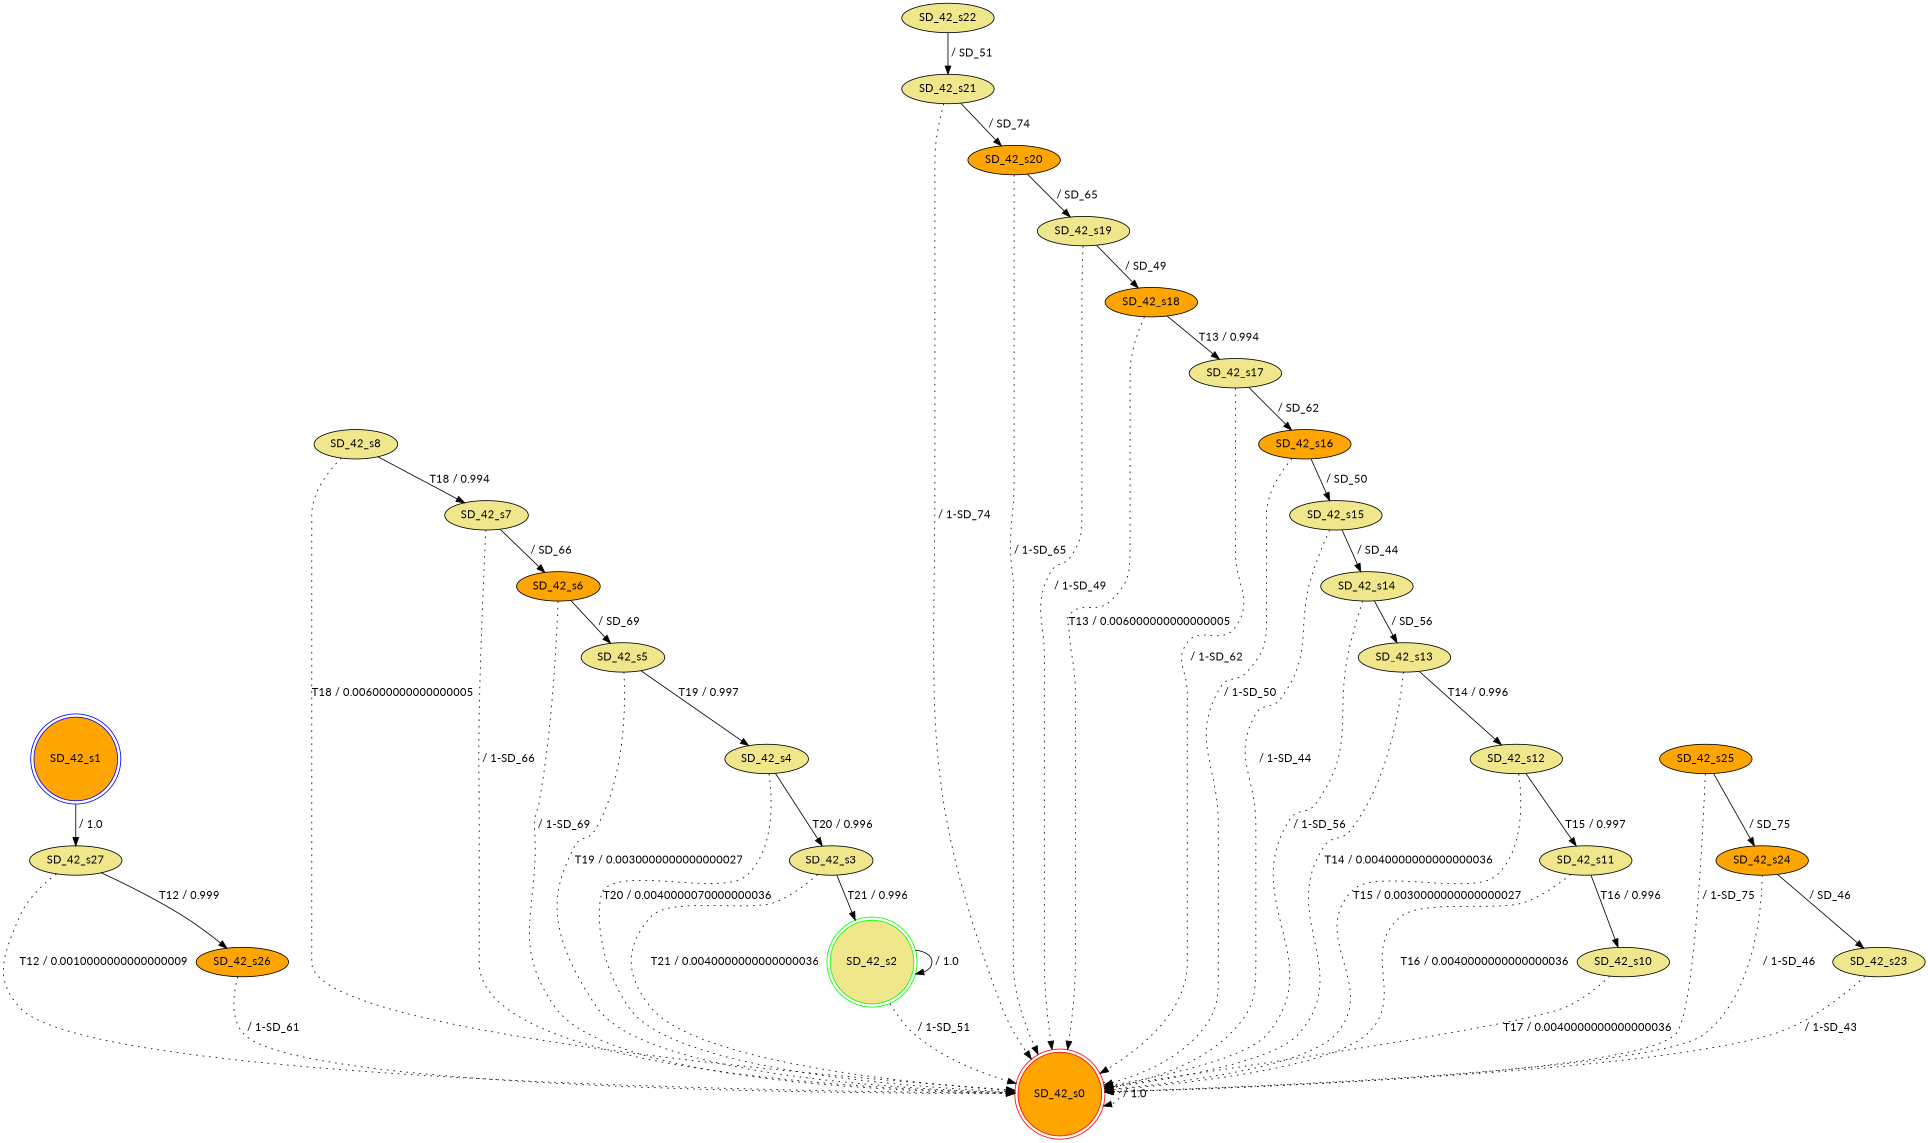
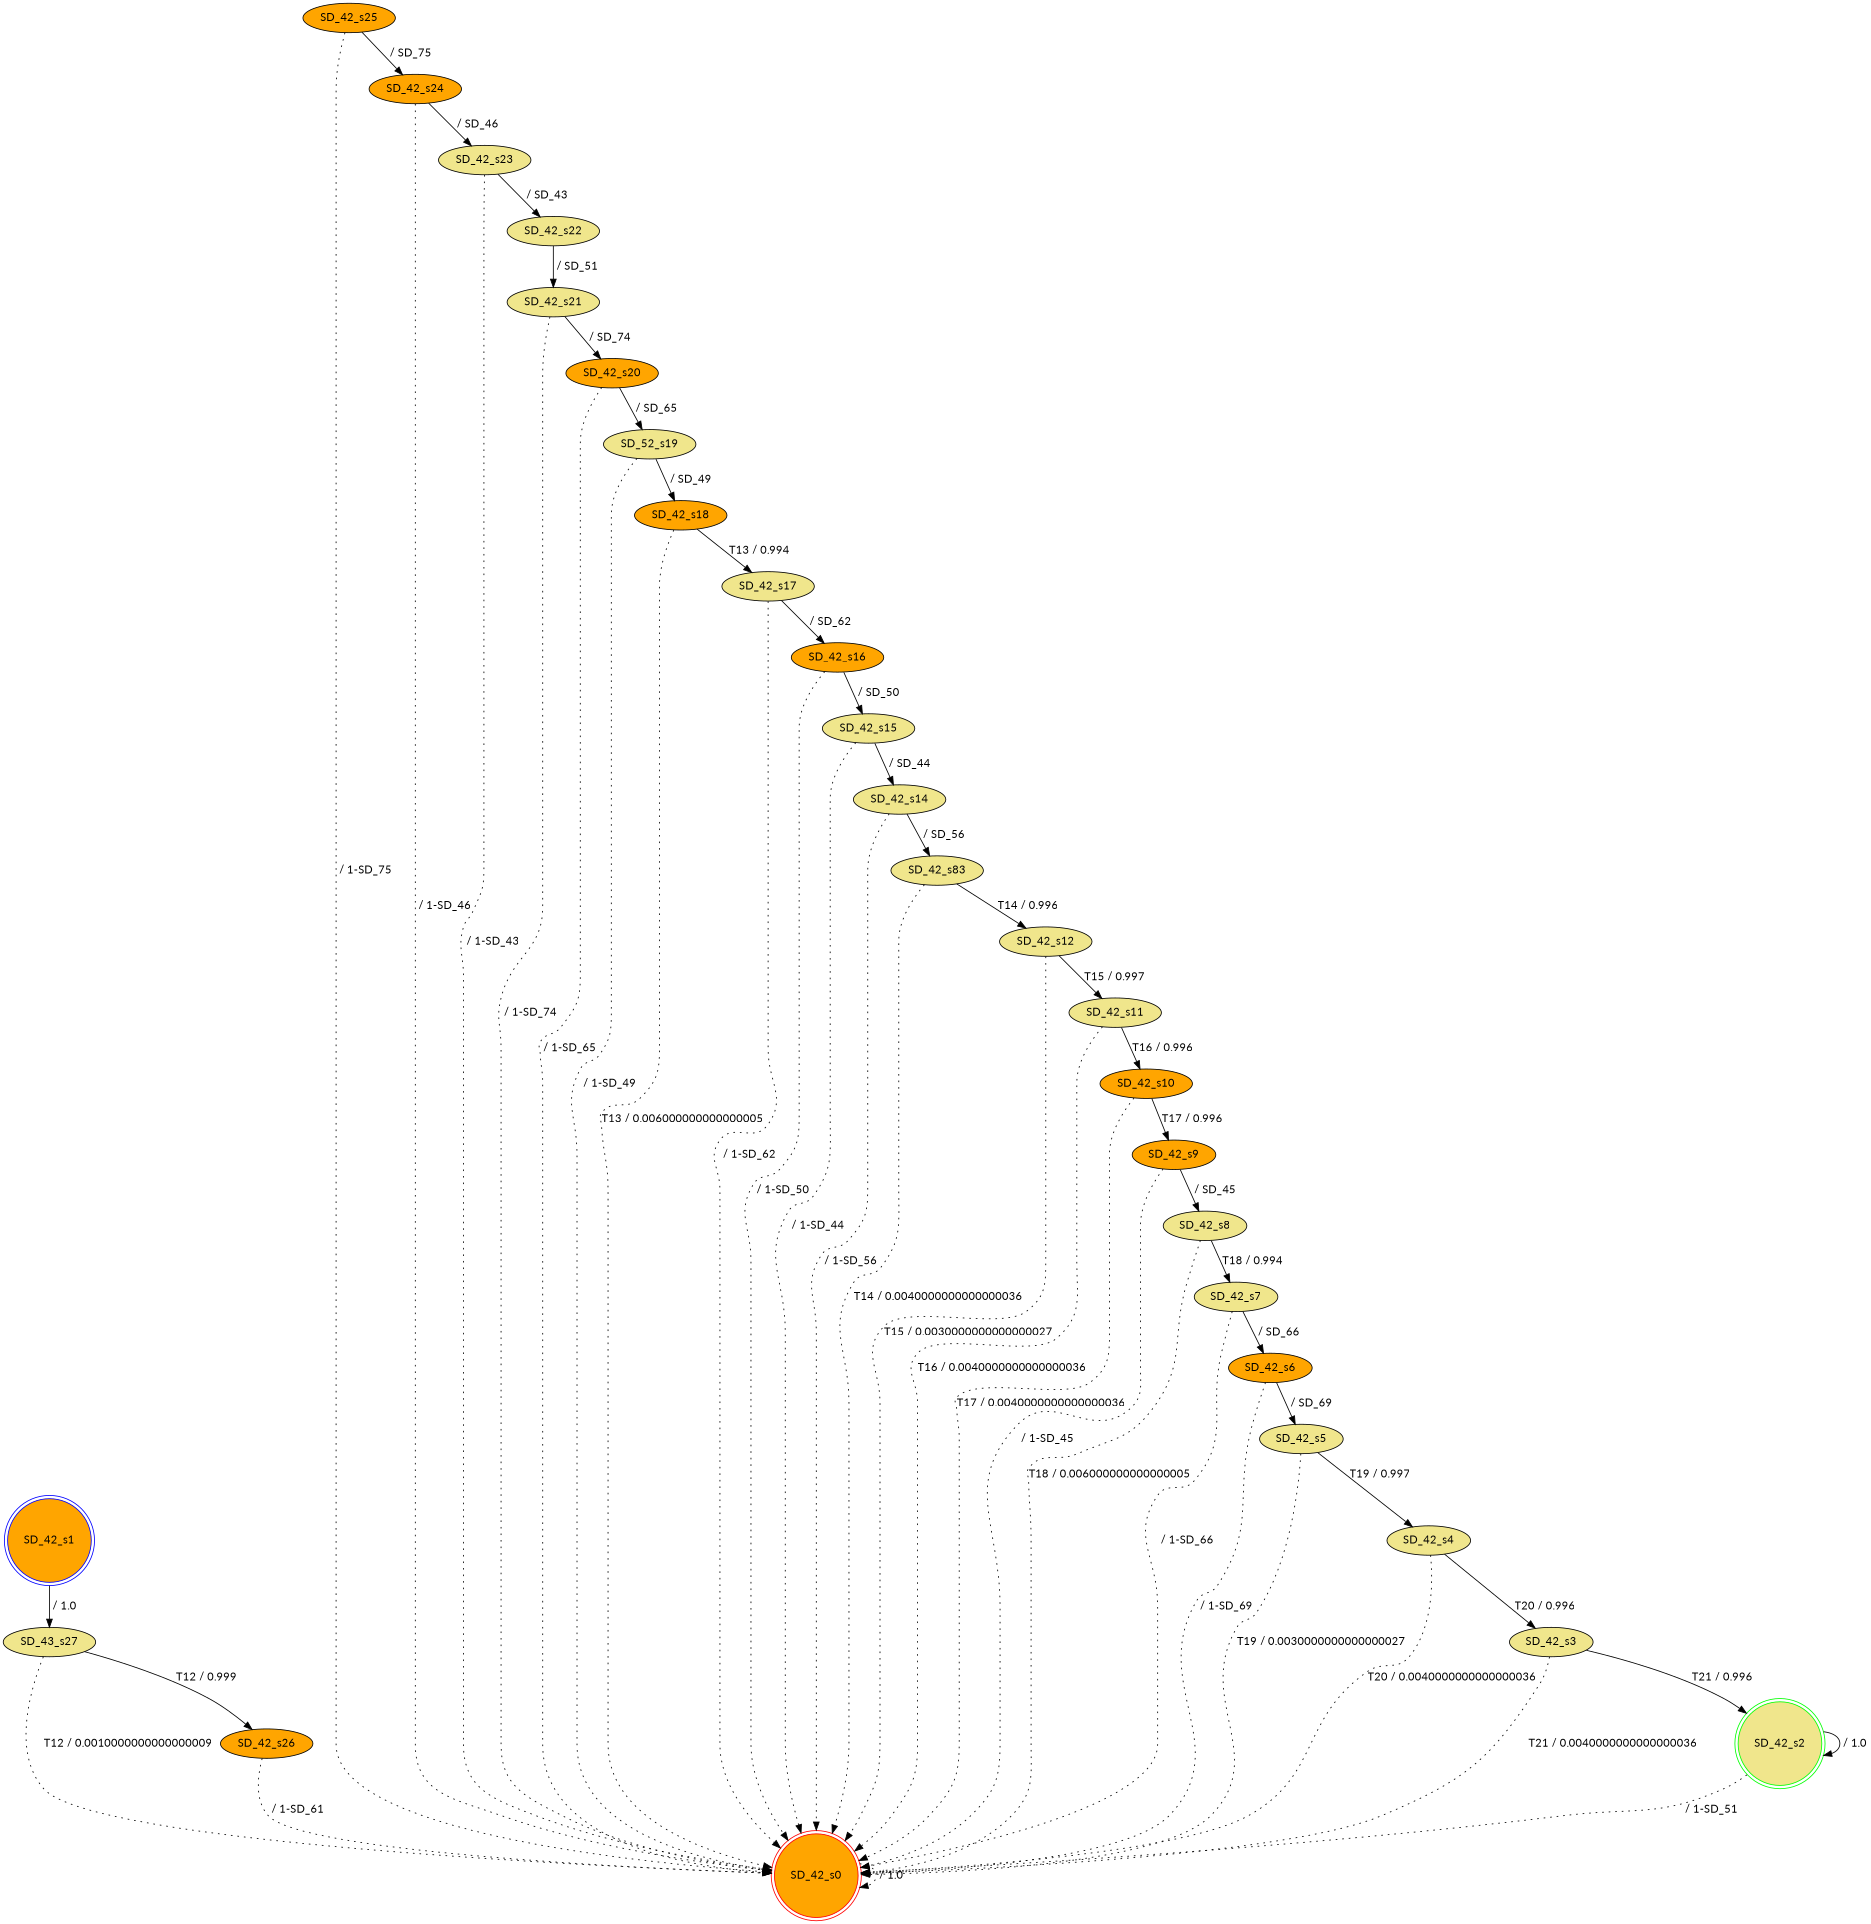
none -> (516, 193)
(1084, 231) -> (650, 444)
(1405, 657) -> (937, 871)
(76, 861) -> (49, 1642)
(688, 896) -> (1452, 1678)
(1623, 962) -> (1146, 1084)
none -> (1174, 1155)
